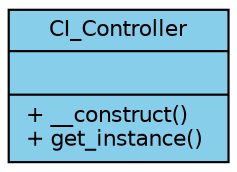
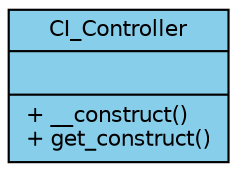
(115, 139) -> (119, 139)
